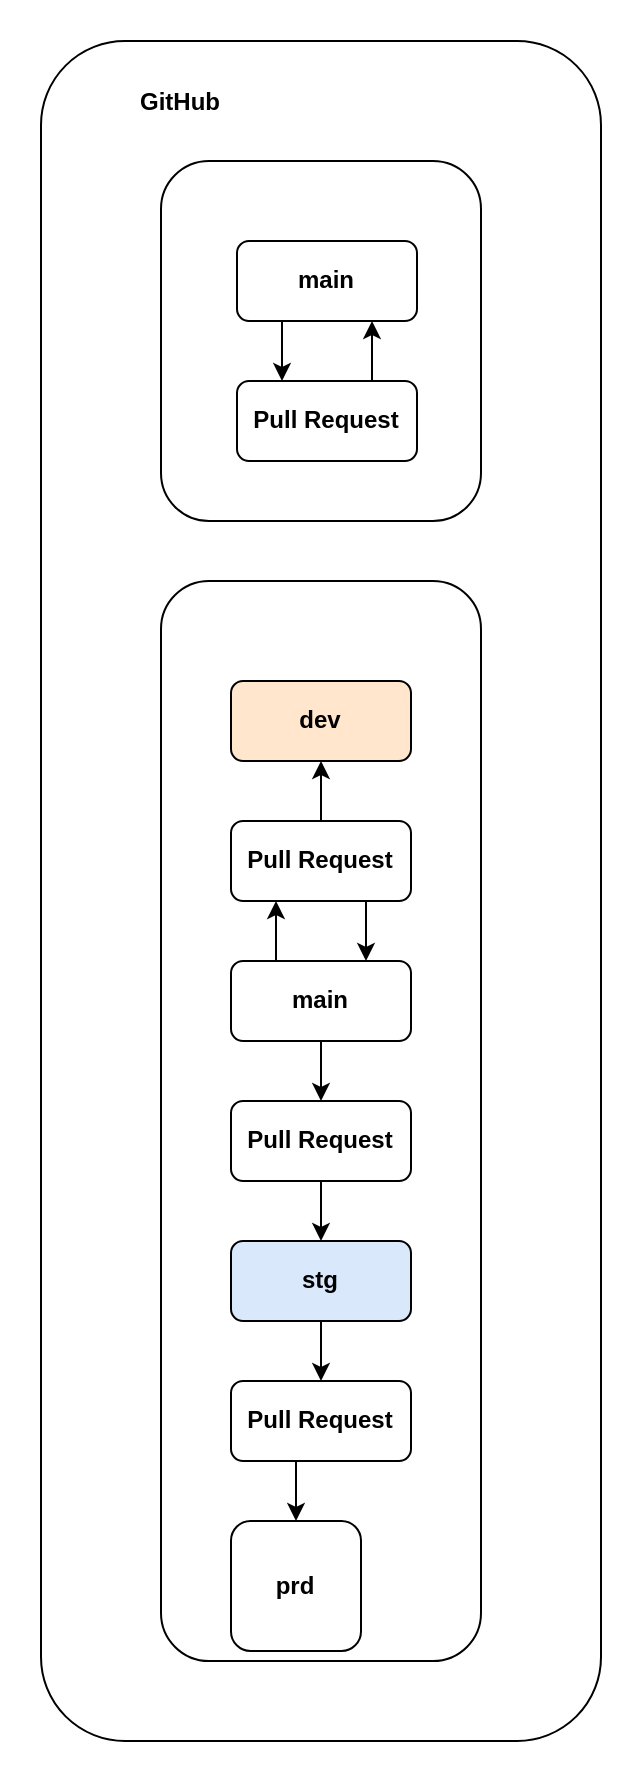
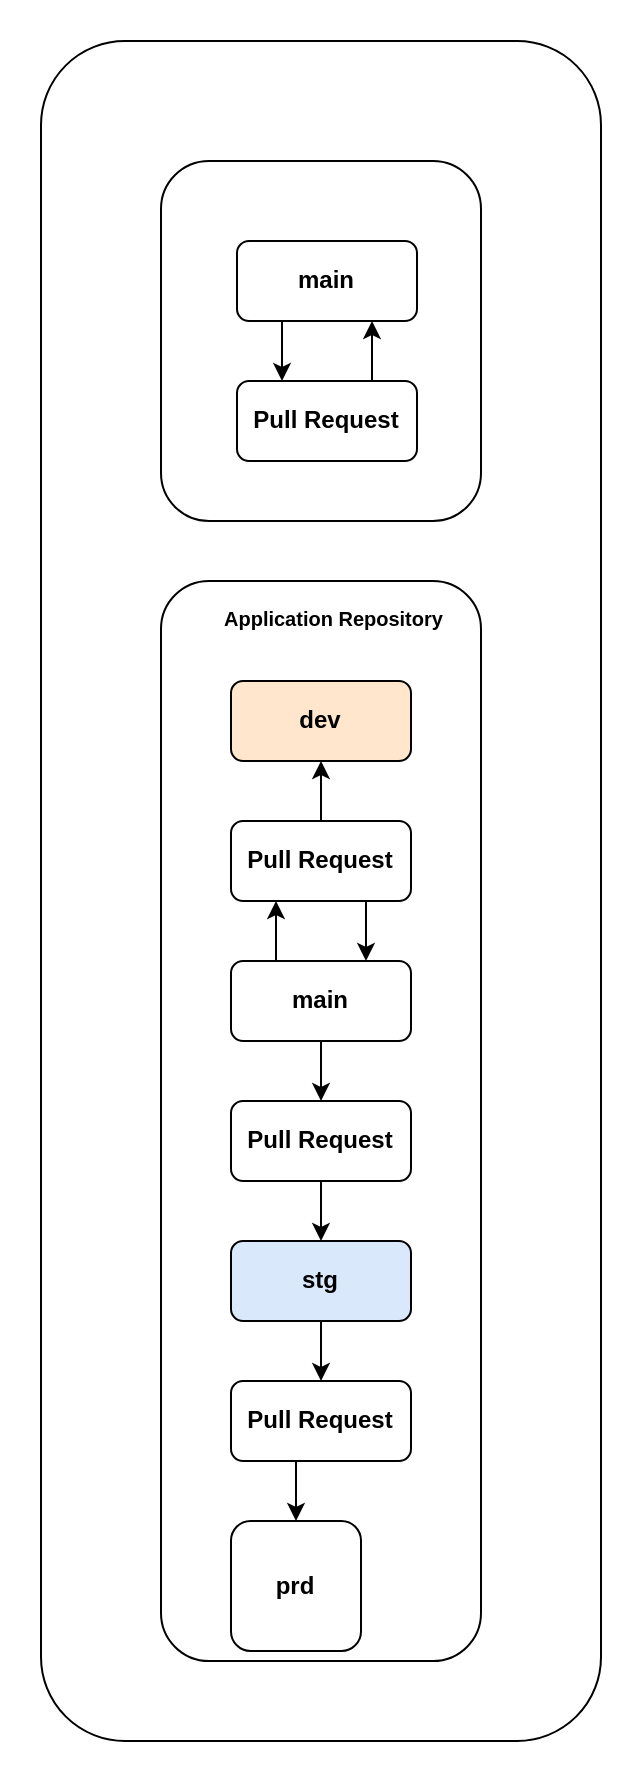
(197, 103) -> none
none -> (341, 619)
